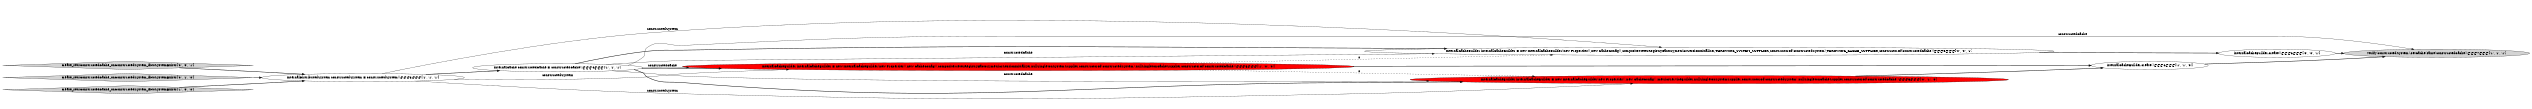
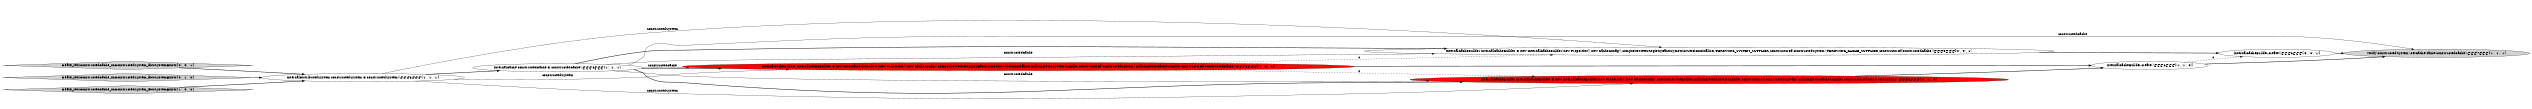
none -> (2212, 59)
